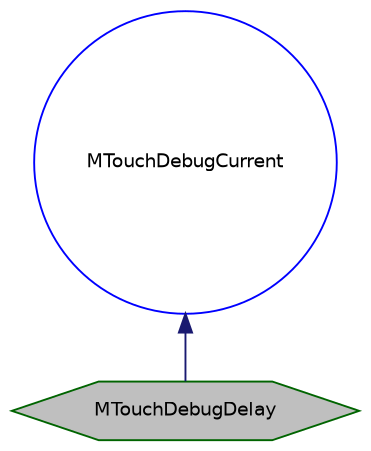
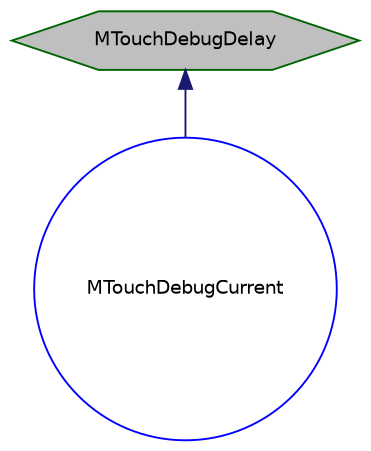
(185, 357) -> (185, 113)
